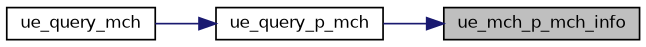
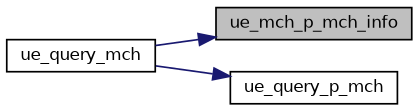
(405, 24) -> (177, 43)
